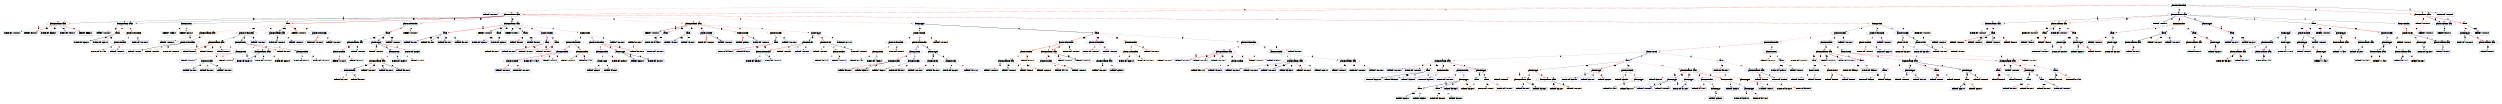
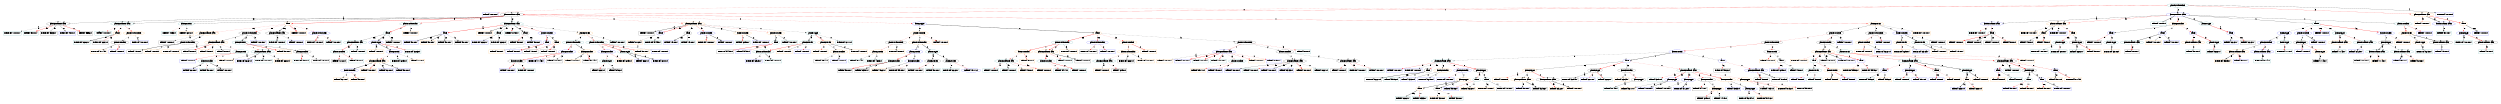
none -> (1720, 98)
